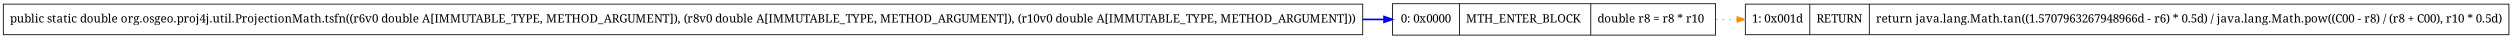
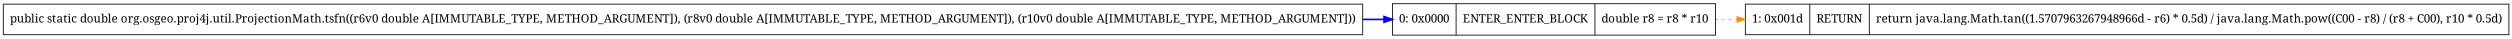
(1523, 19) -> (1526, 19)
